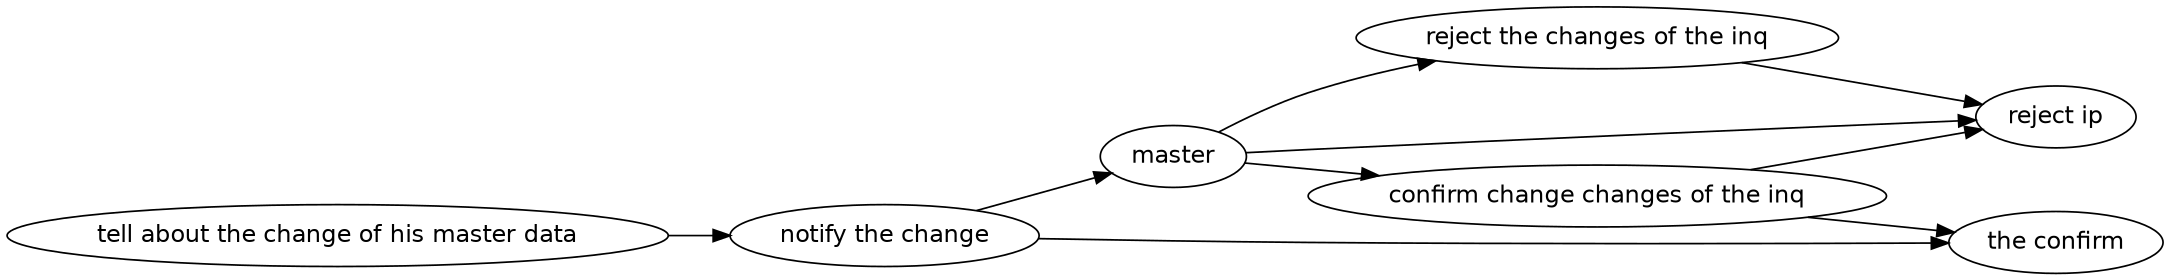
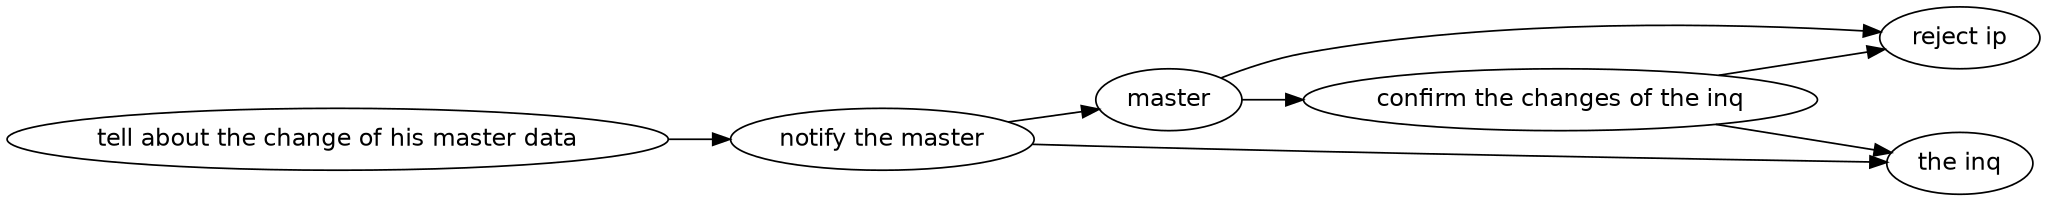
(1597, 38) -> none
(1597, 196) -> (1560, 100)
(885, 236) -> (882, 139)
(2056, 242) -> (1960, 163)
